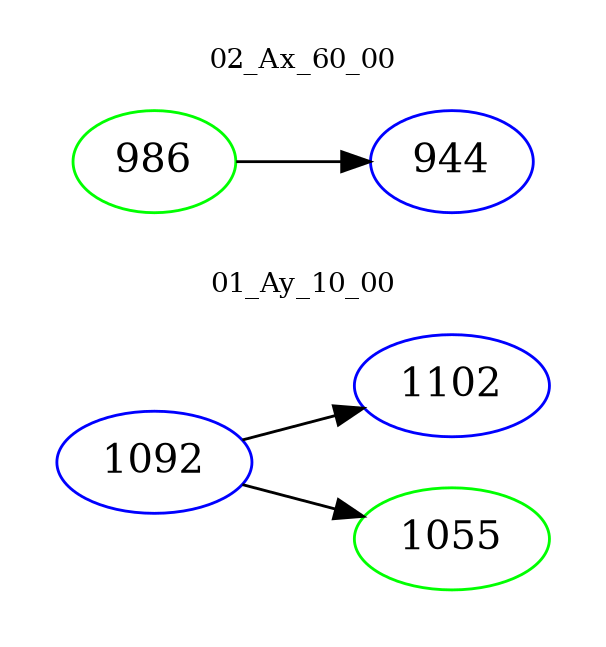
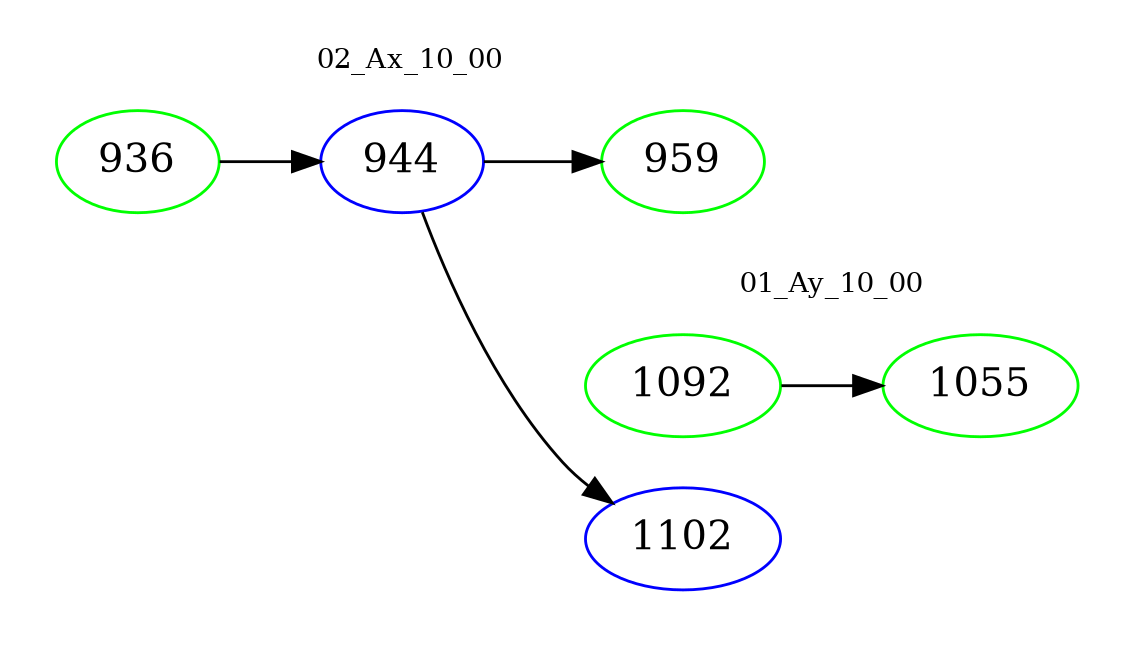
(303, 61) -> (410, 61)
(154, 162) -> (138, 162)
none -> (683, 162)
(289, 428) -> (490, 359)
(154, 462) -> (683, 386)
